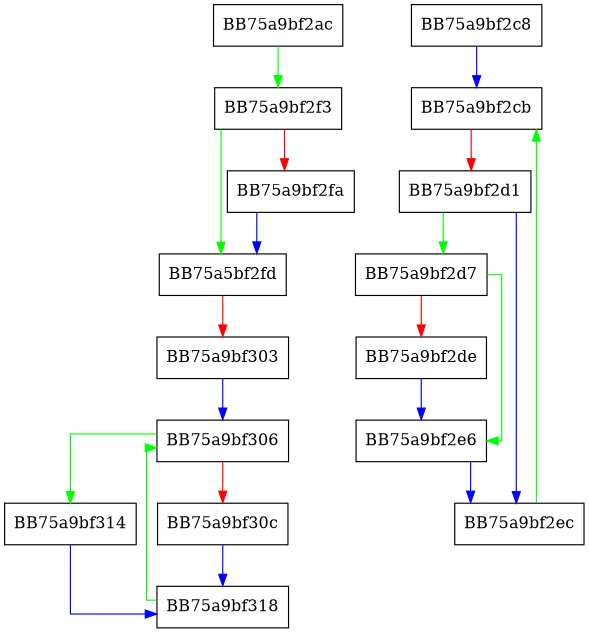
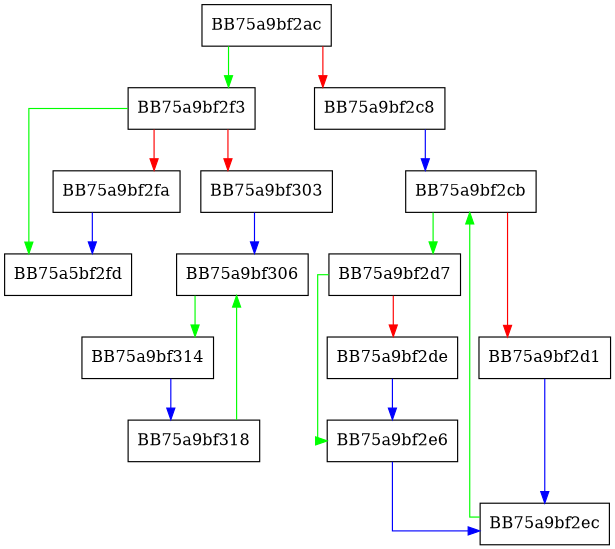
none -> (323, 61)
(443, 227) -> (433, 227)
(223, 310) -> (228, 144)
(223, 524) -> none
